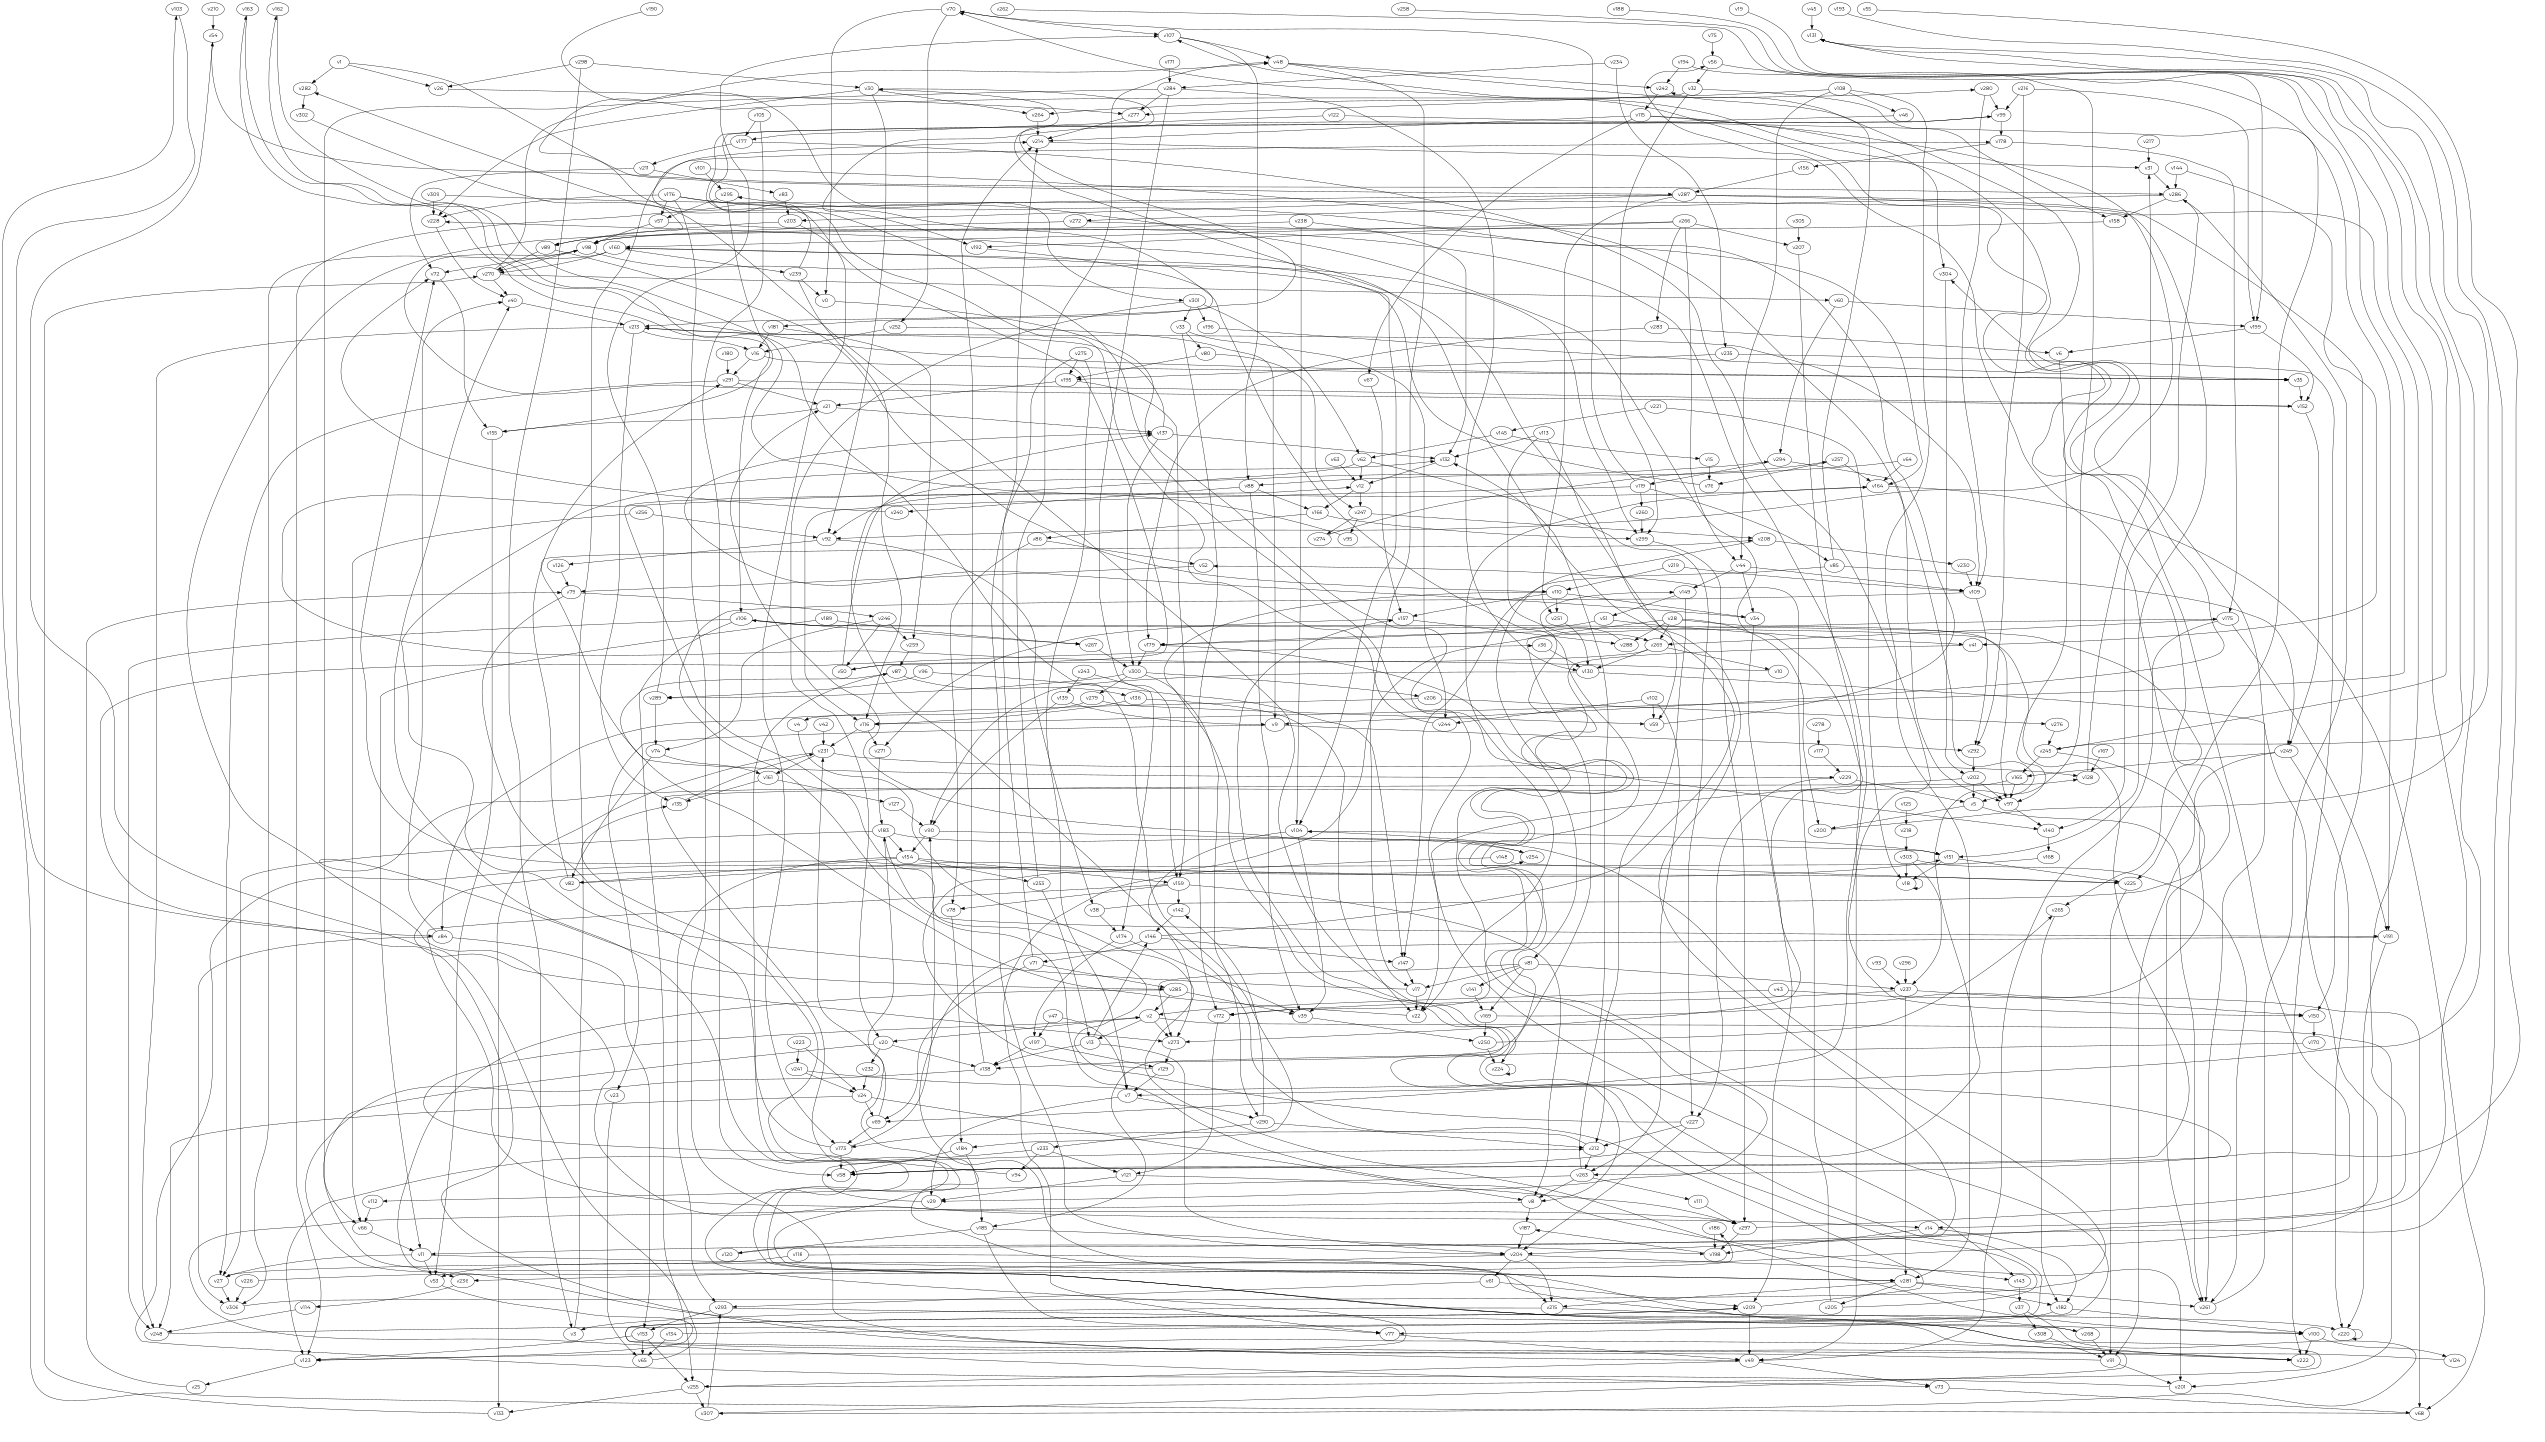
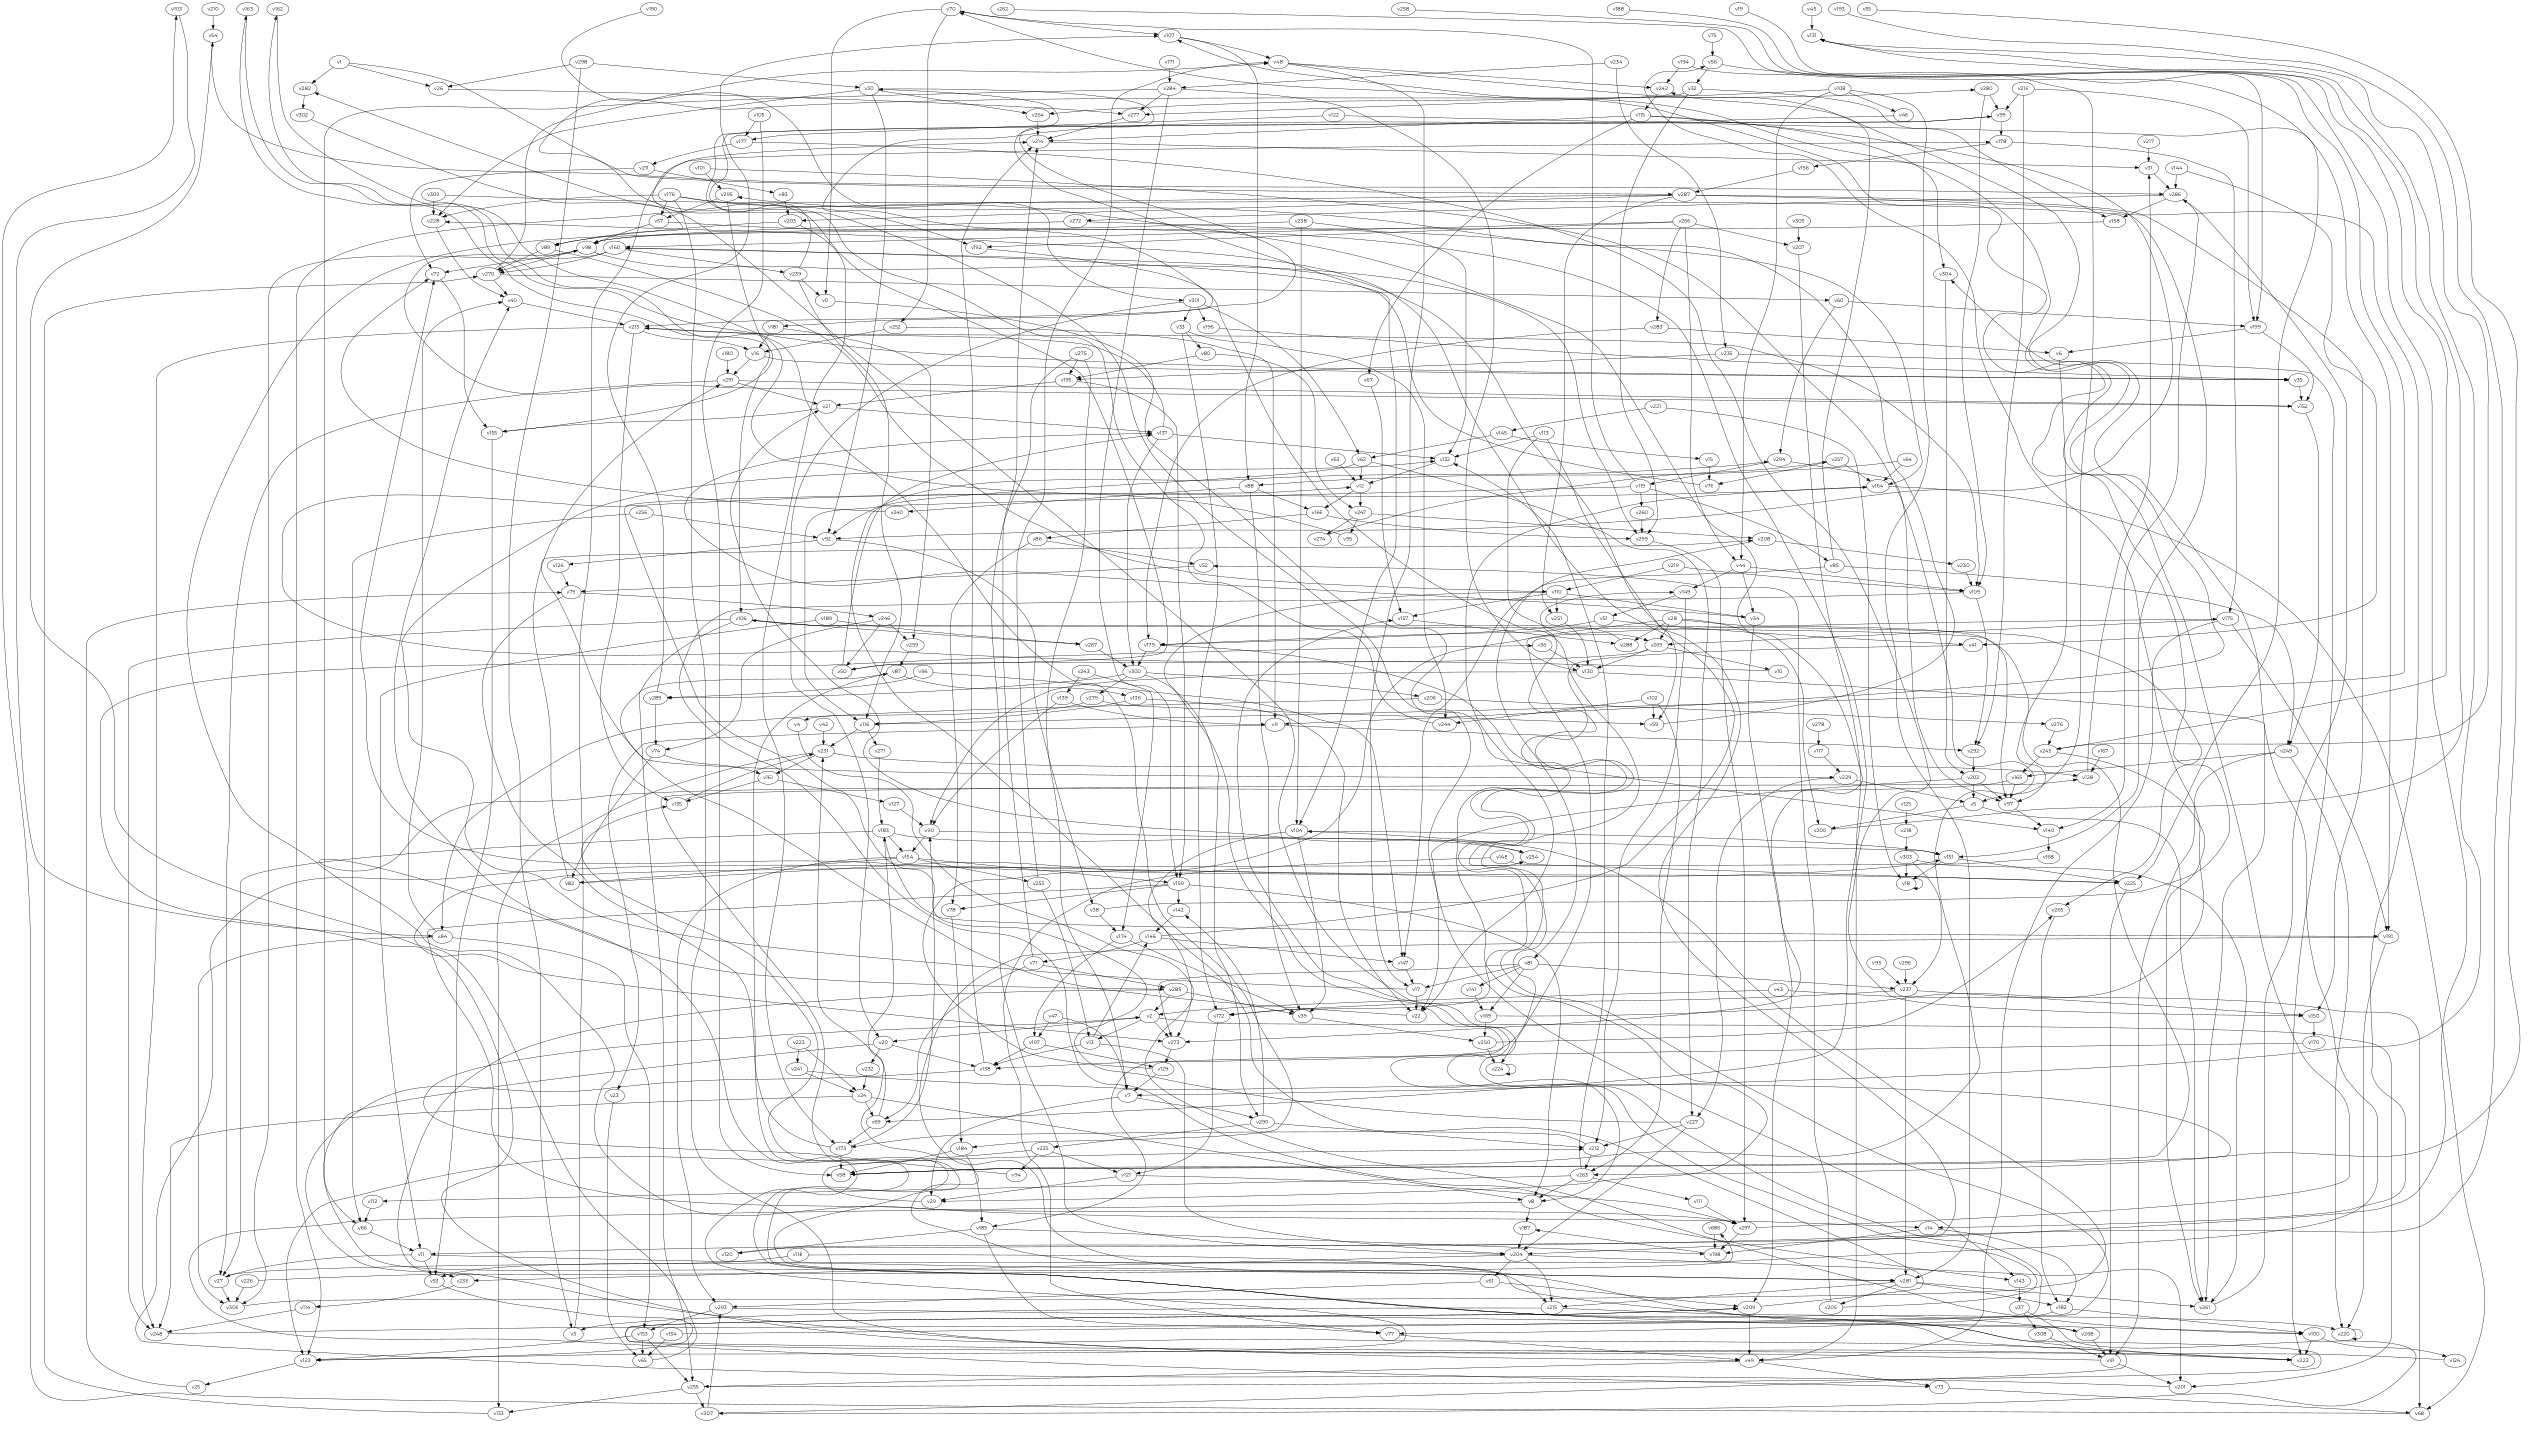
(1124, 632) -> none
(1714, 1228) -> (1714, 1228)
